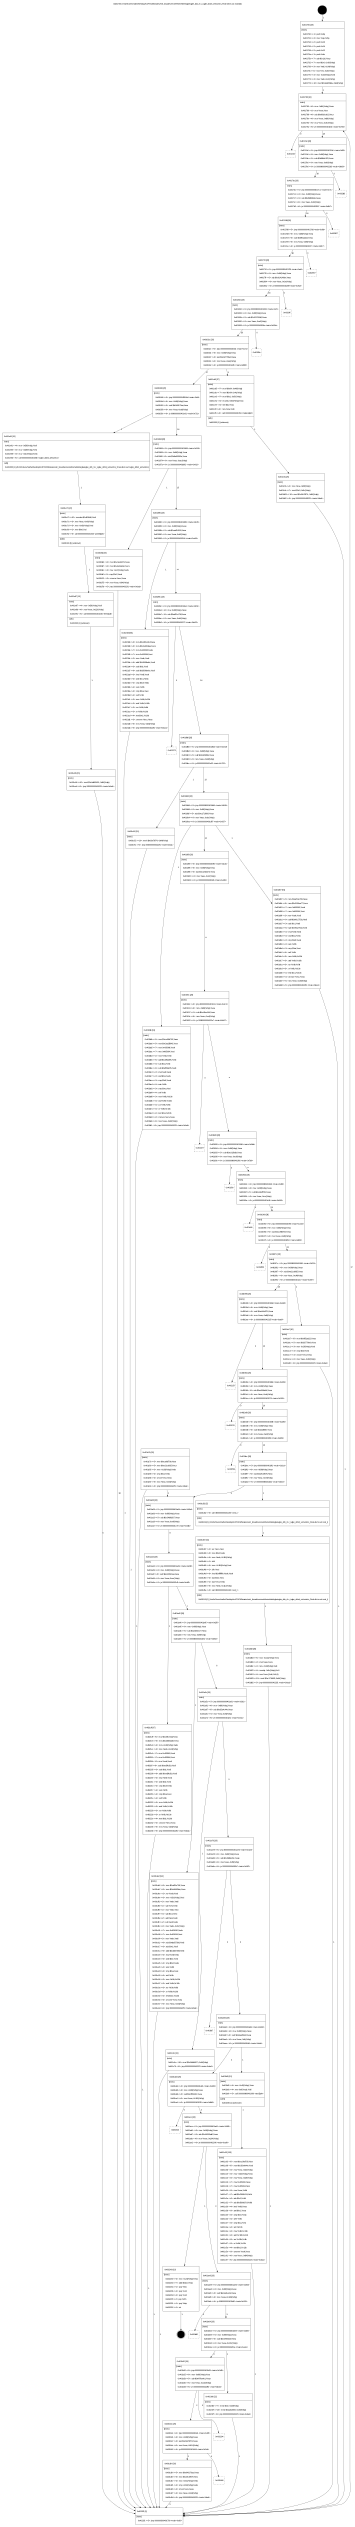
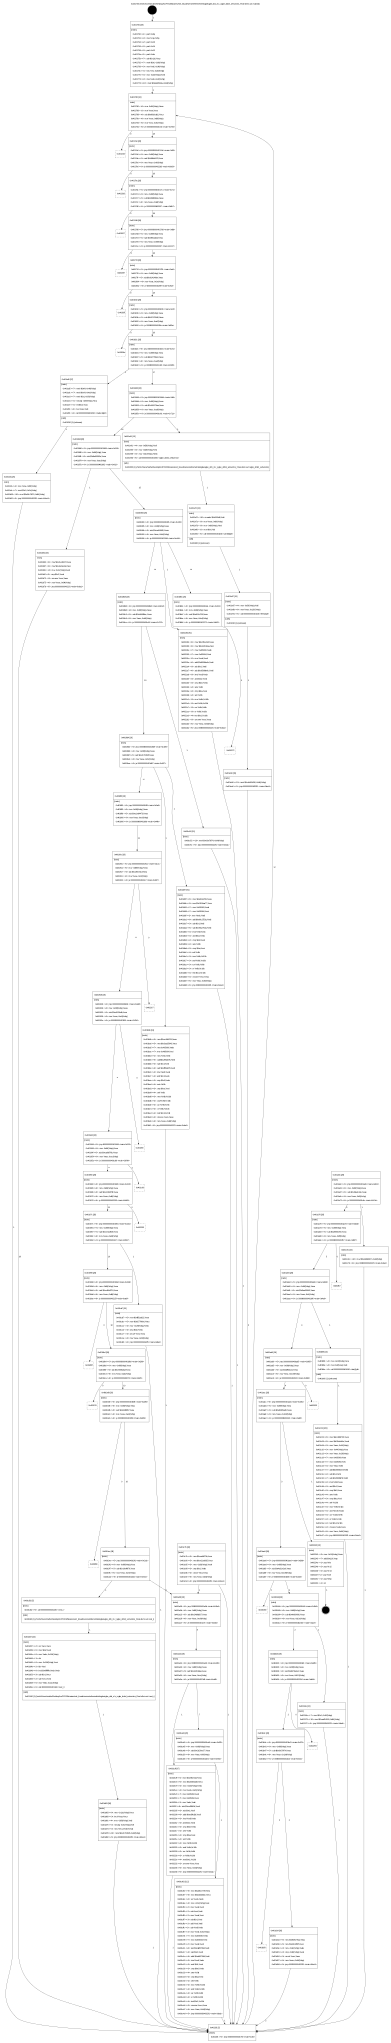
(190, 680) -> (150, 567)
(209, 1665) -> none
